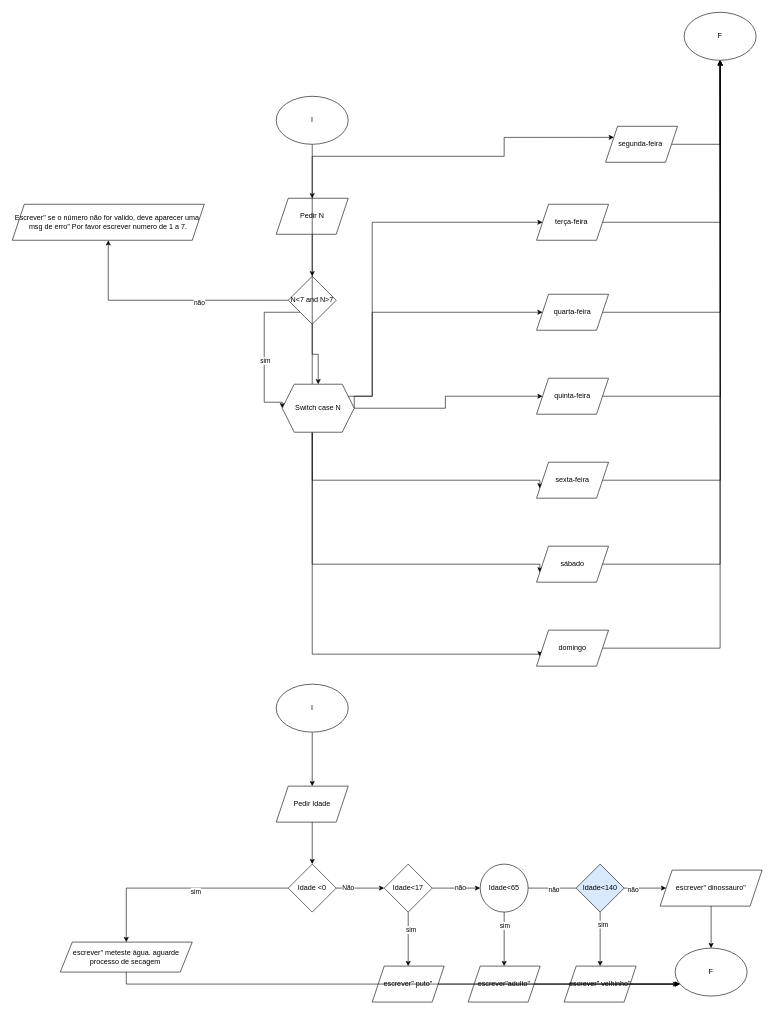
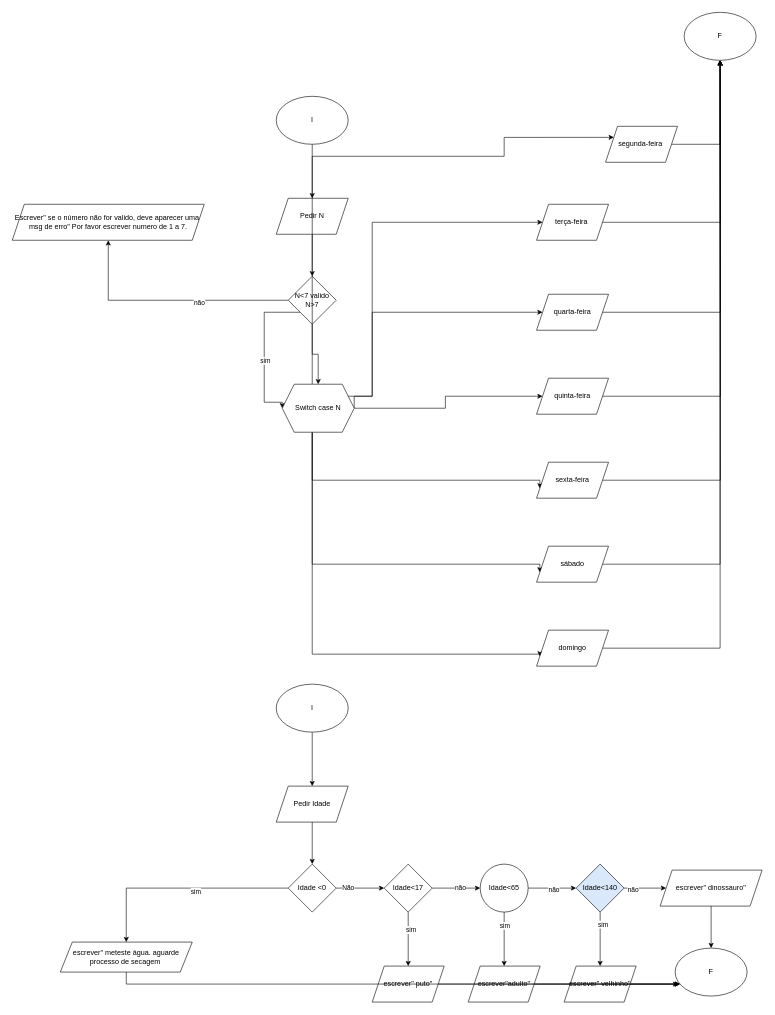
(312, 300) -> (312, 300)
(572, 888) -> (570, 888)
